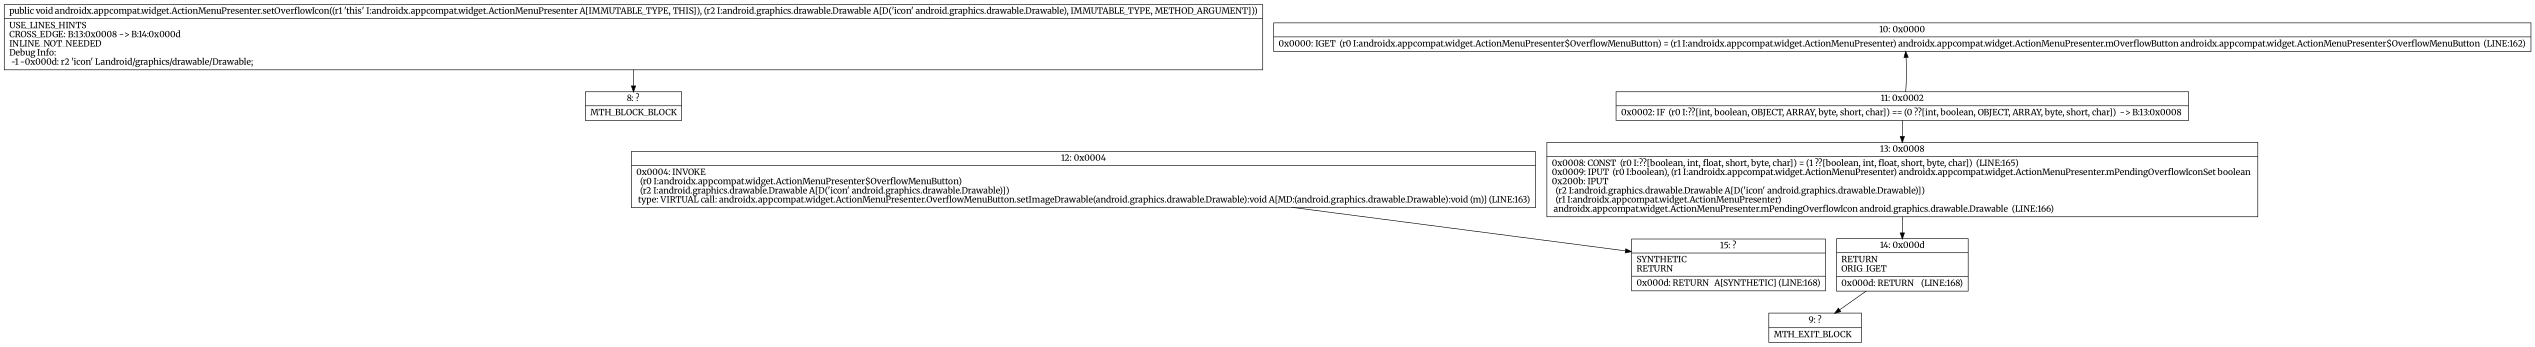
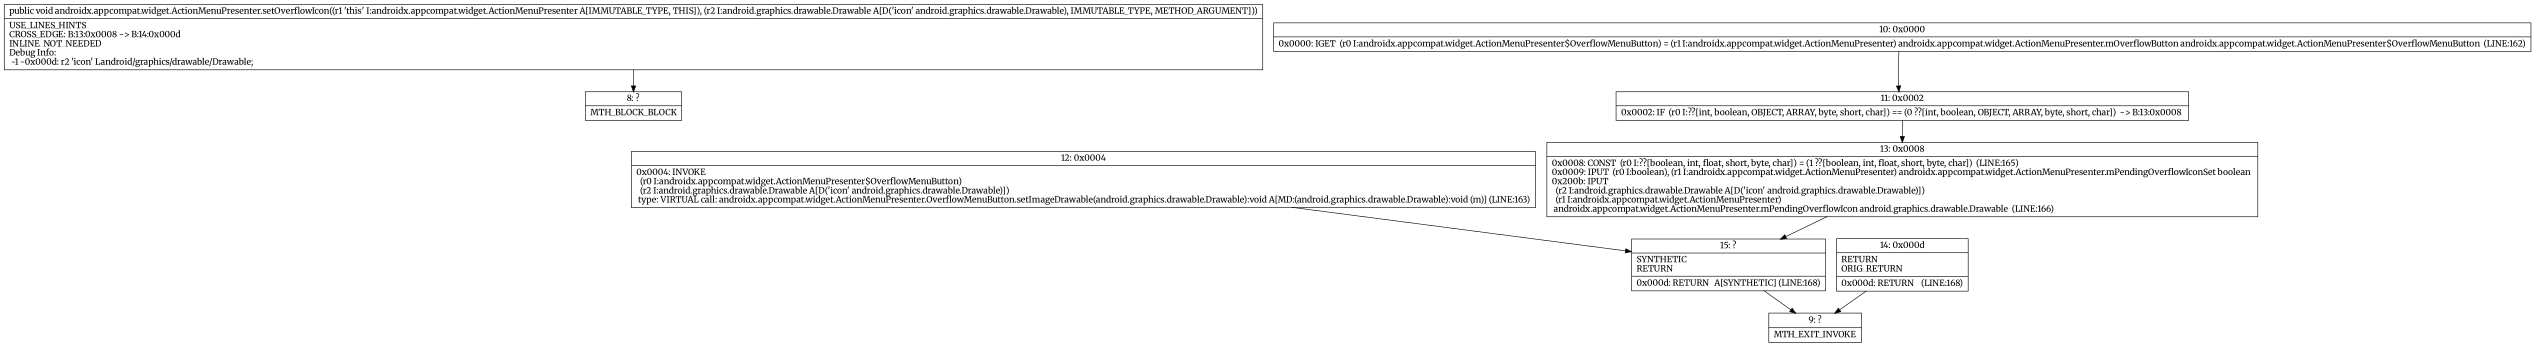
(1906, 75) -> (1898, 69)
(1902, 225) -> (1807, 227)
(1864, 269) -> (1872, 269)
none -> (1777, 300)
(1813, 335) -> (1815, 335)
